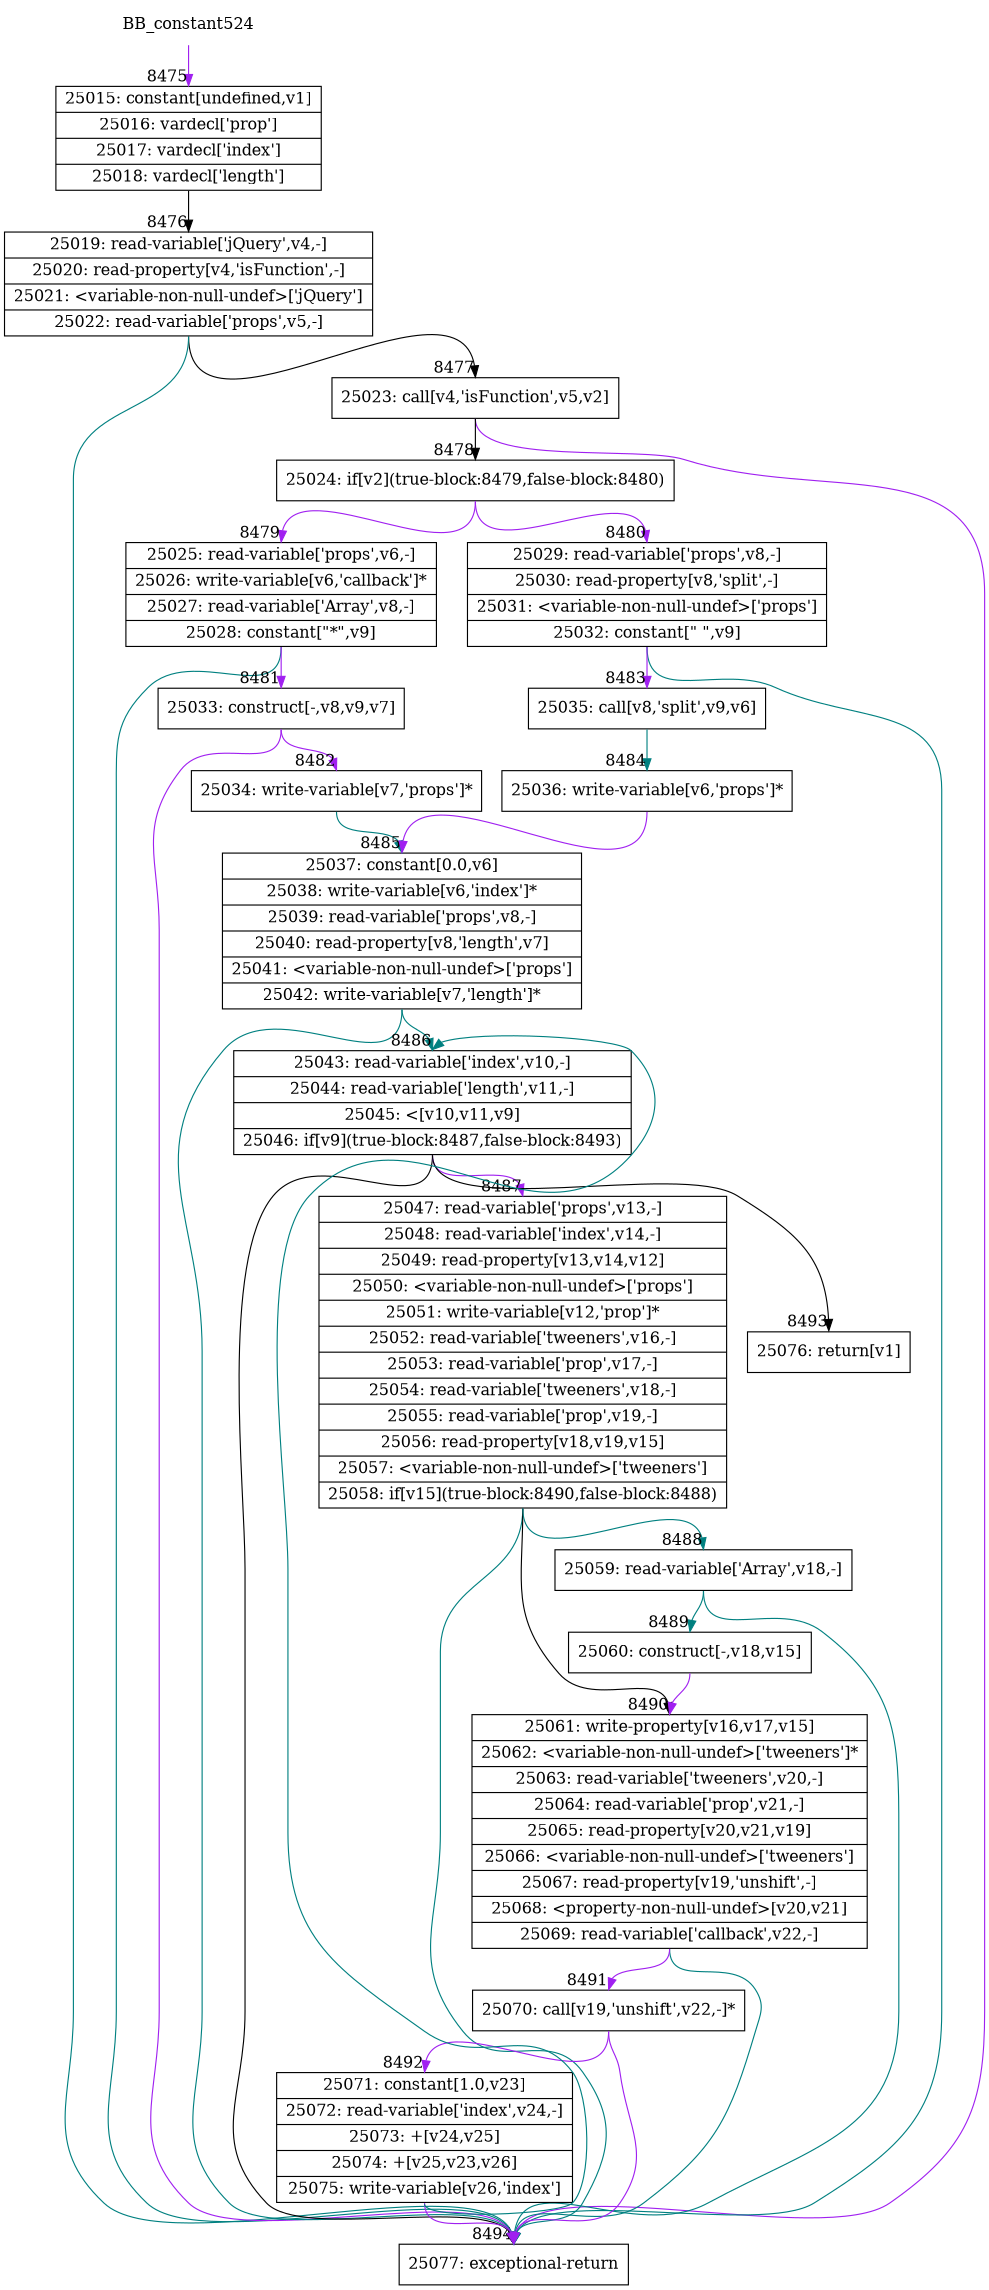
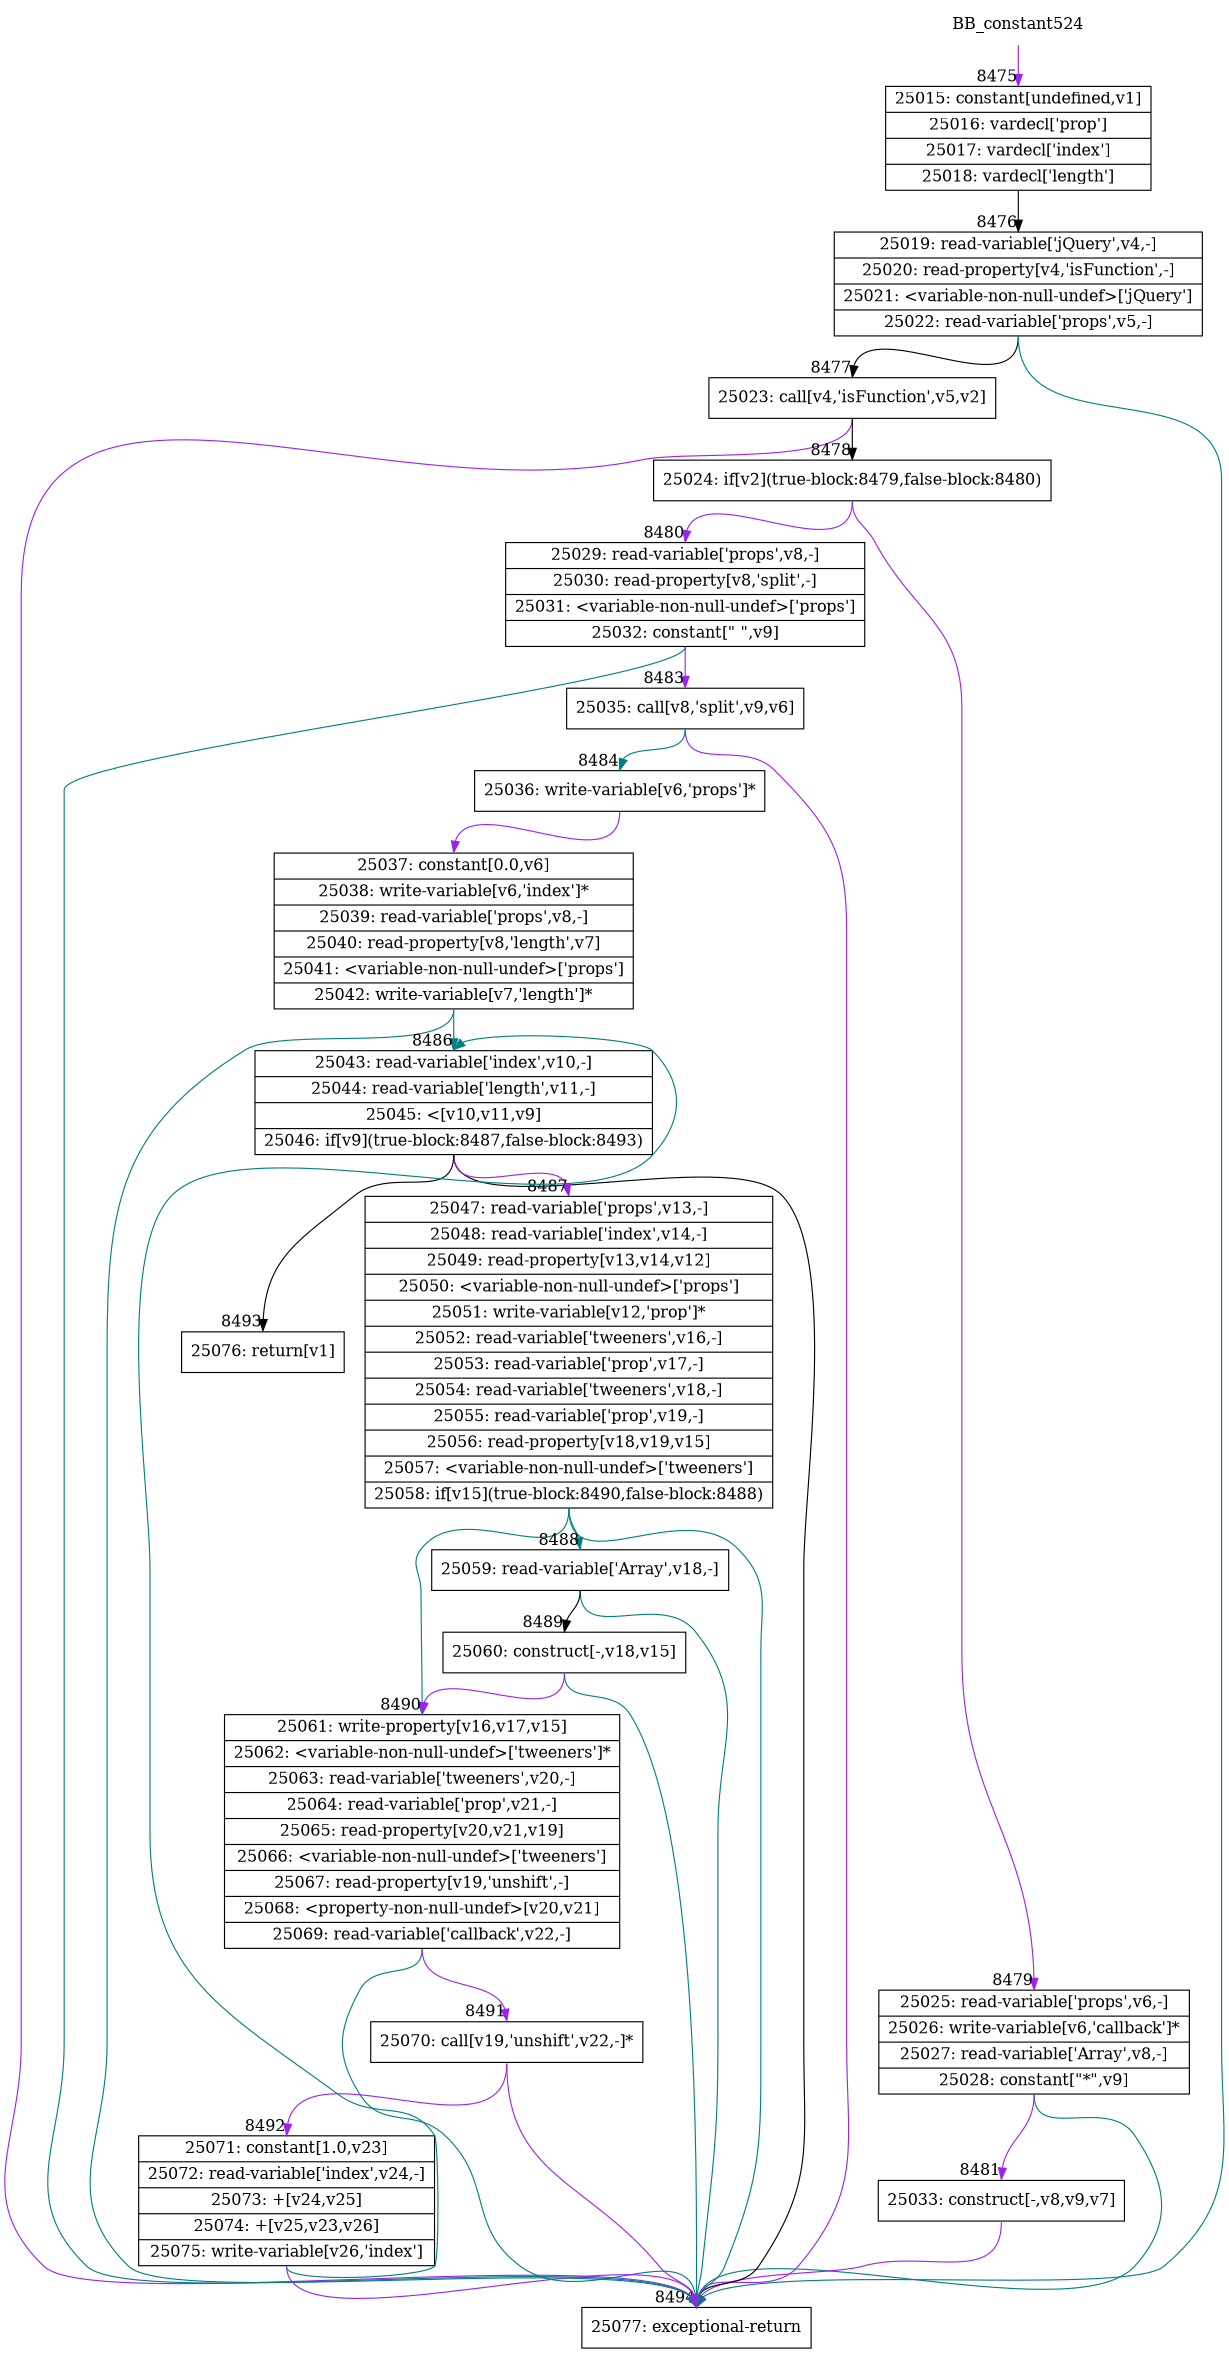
(336, 791) -> none
none -> (847, 1514)
(699, 1607) -> (576, 1607)
(542, 1651) -> (427, 1544)
none -> (686, 1959)
